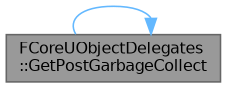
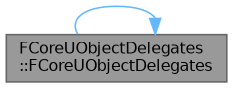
(113, 58) -> (117, 58)
